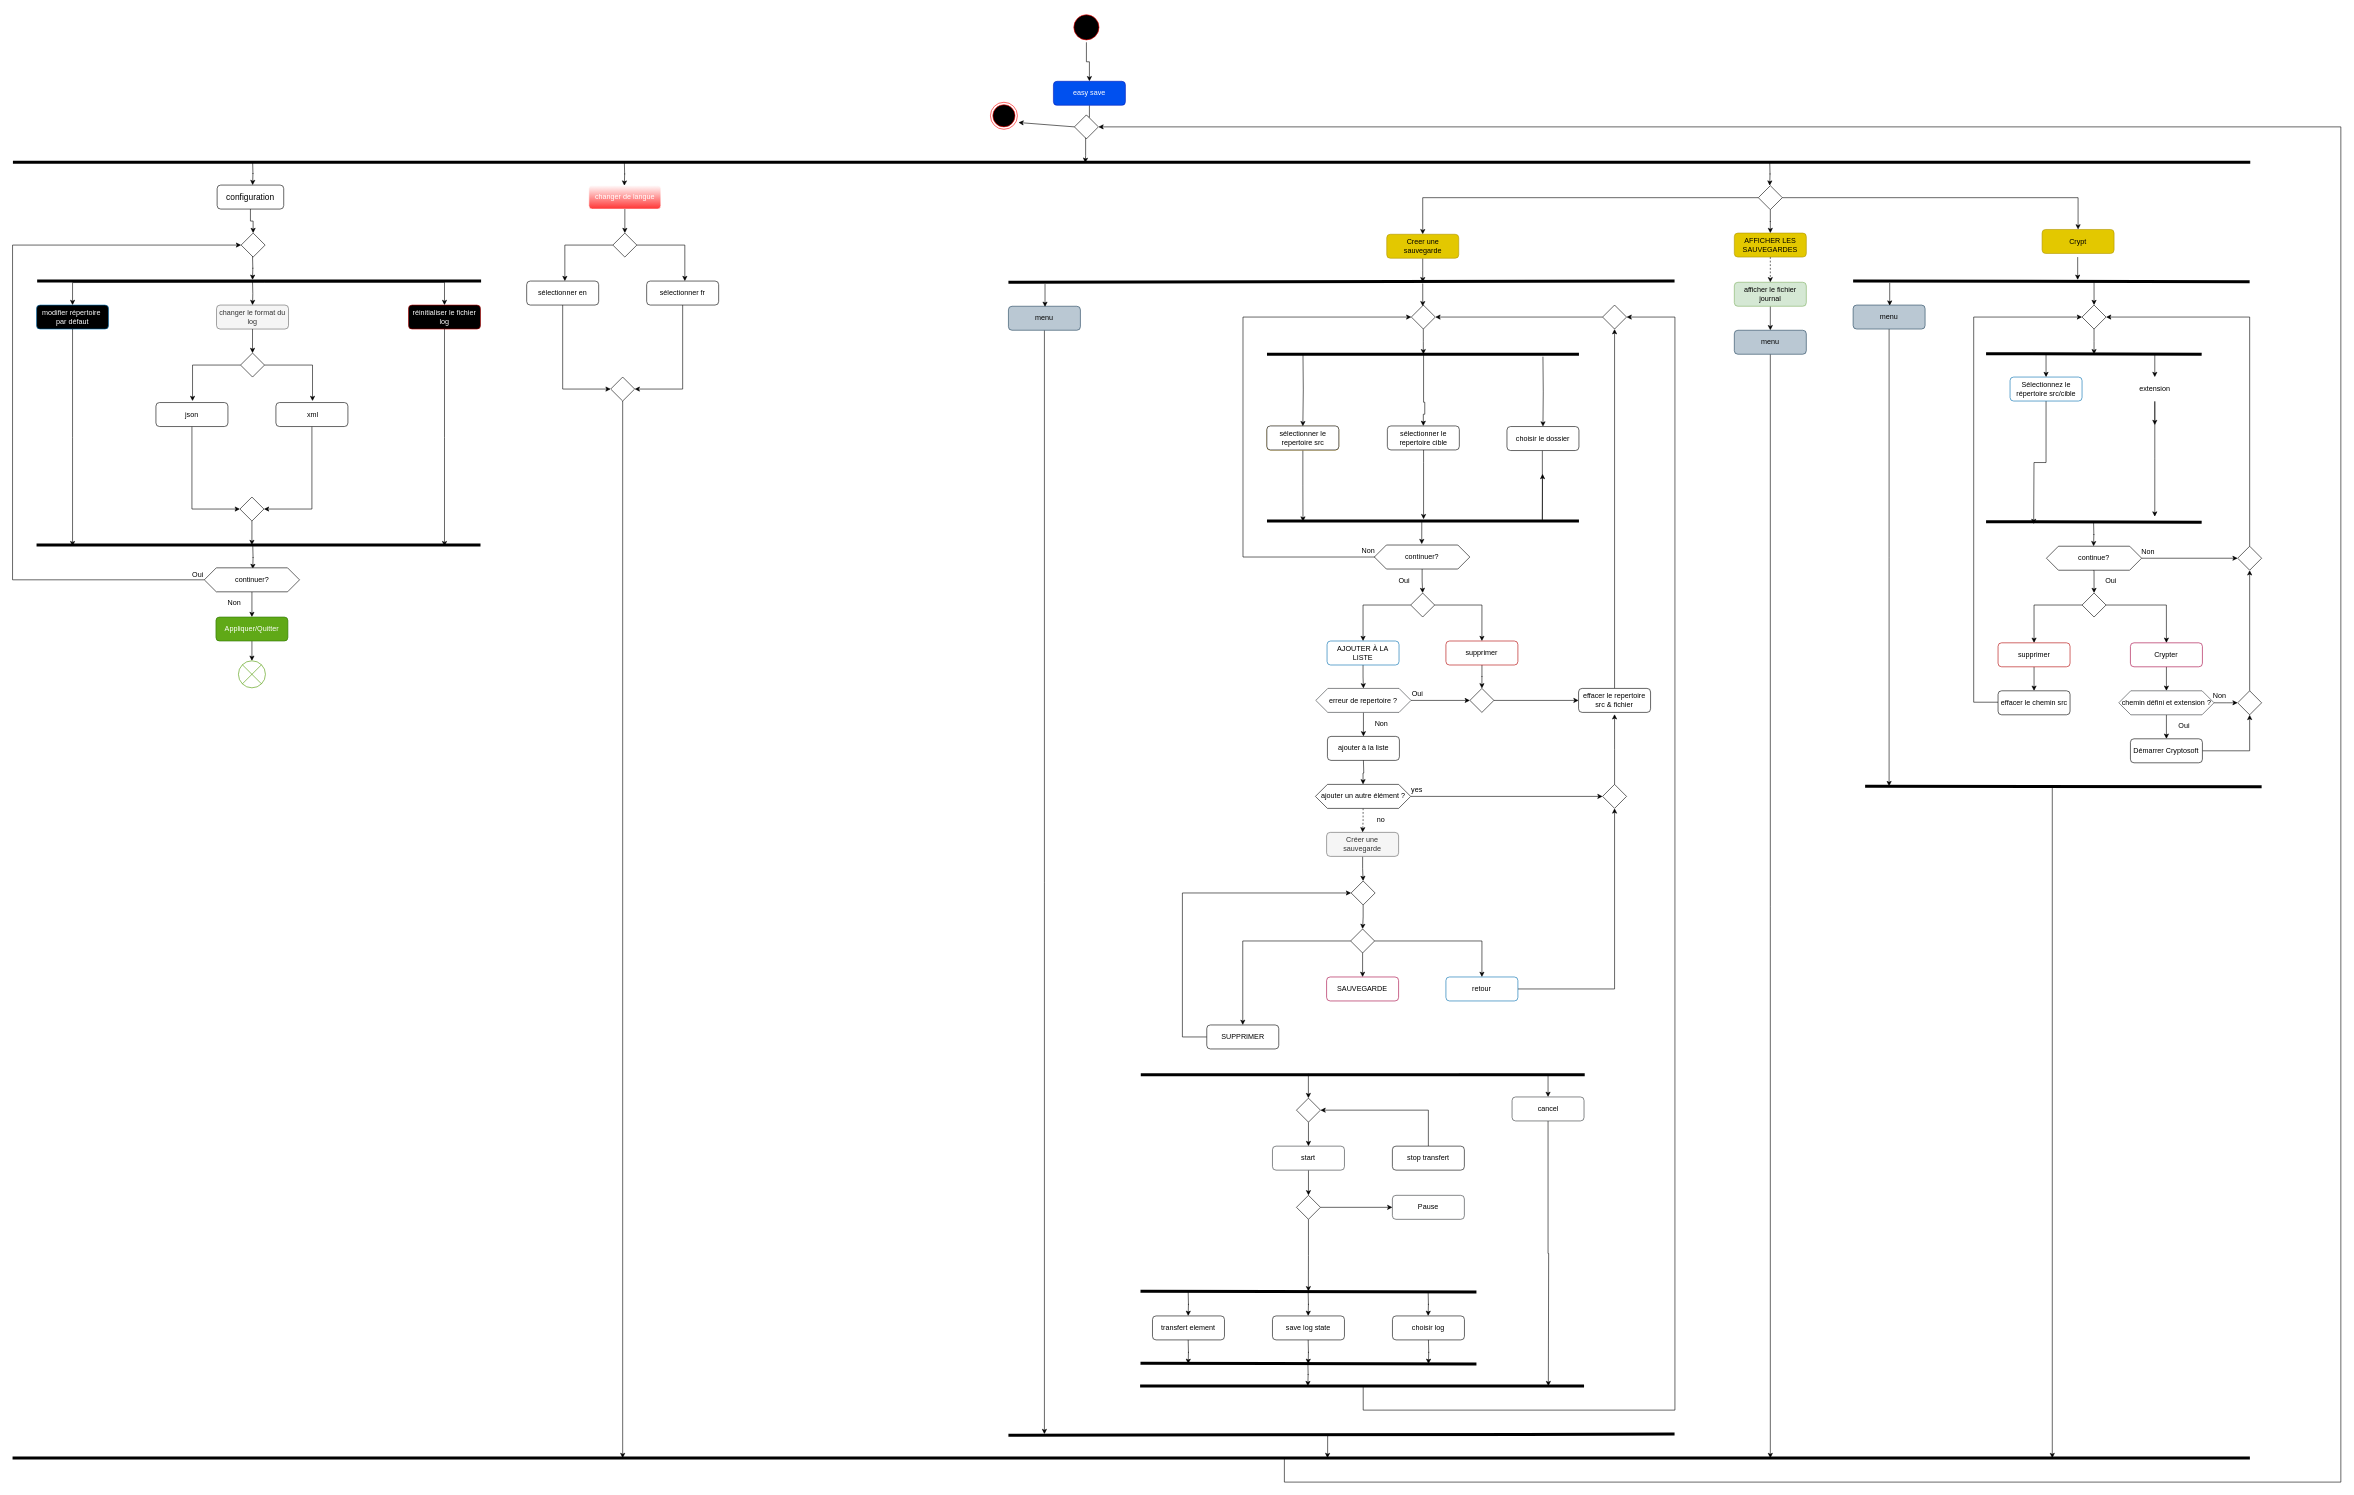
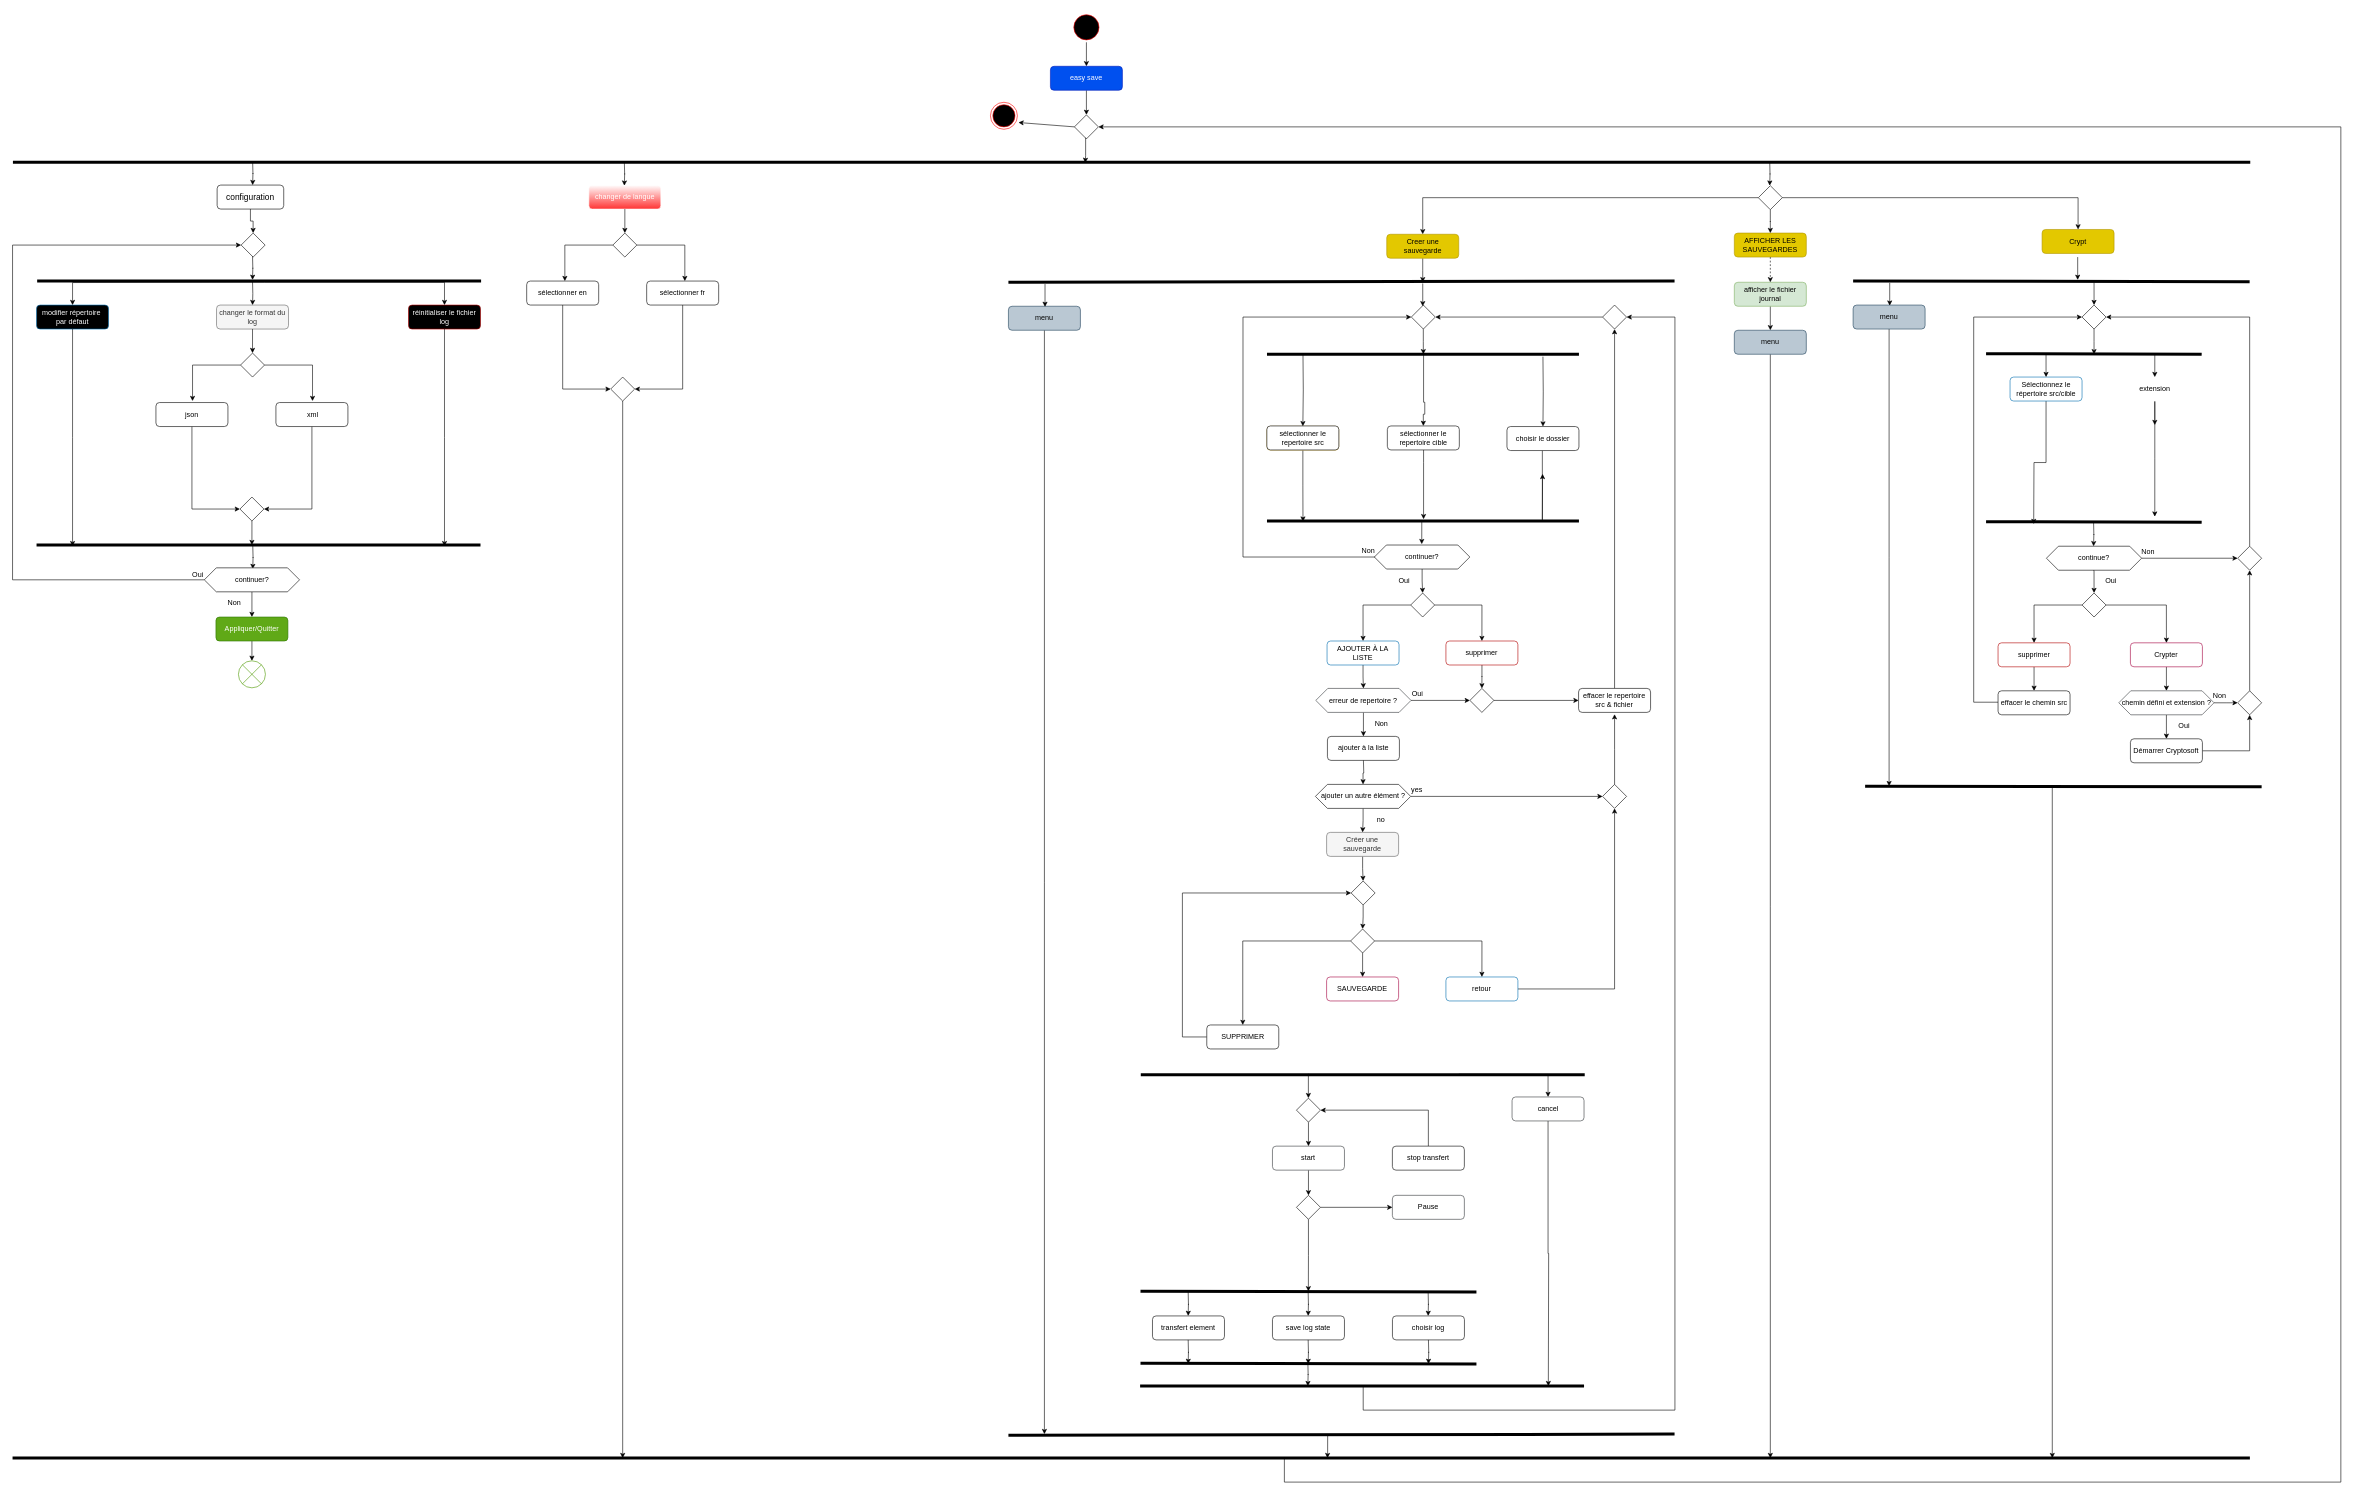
(1089, 93) -> (1086, 78)
(1363, 818) -> (1363, 818)
